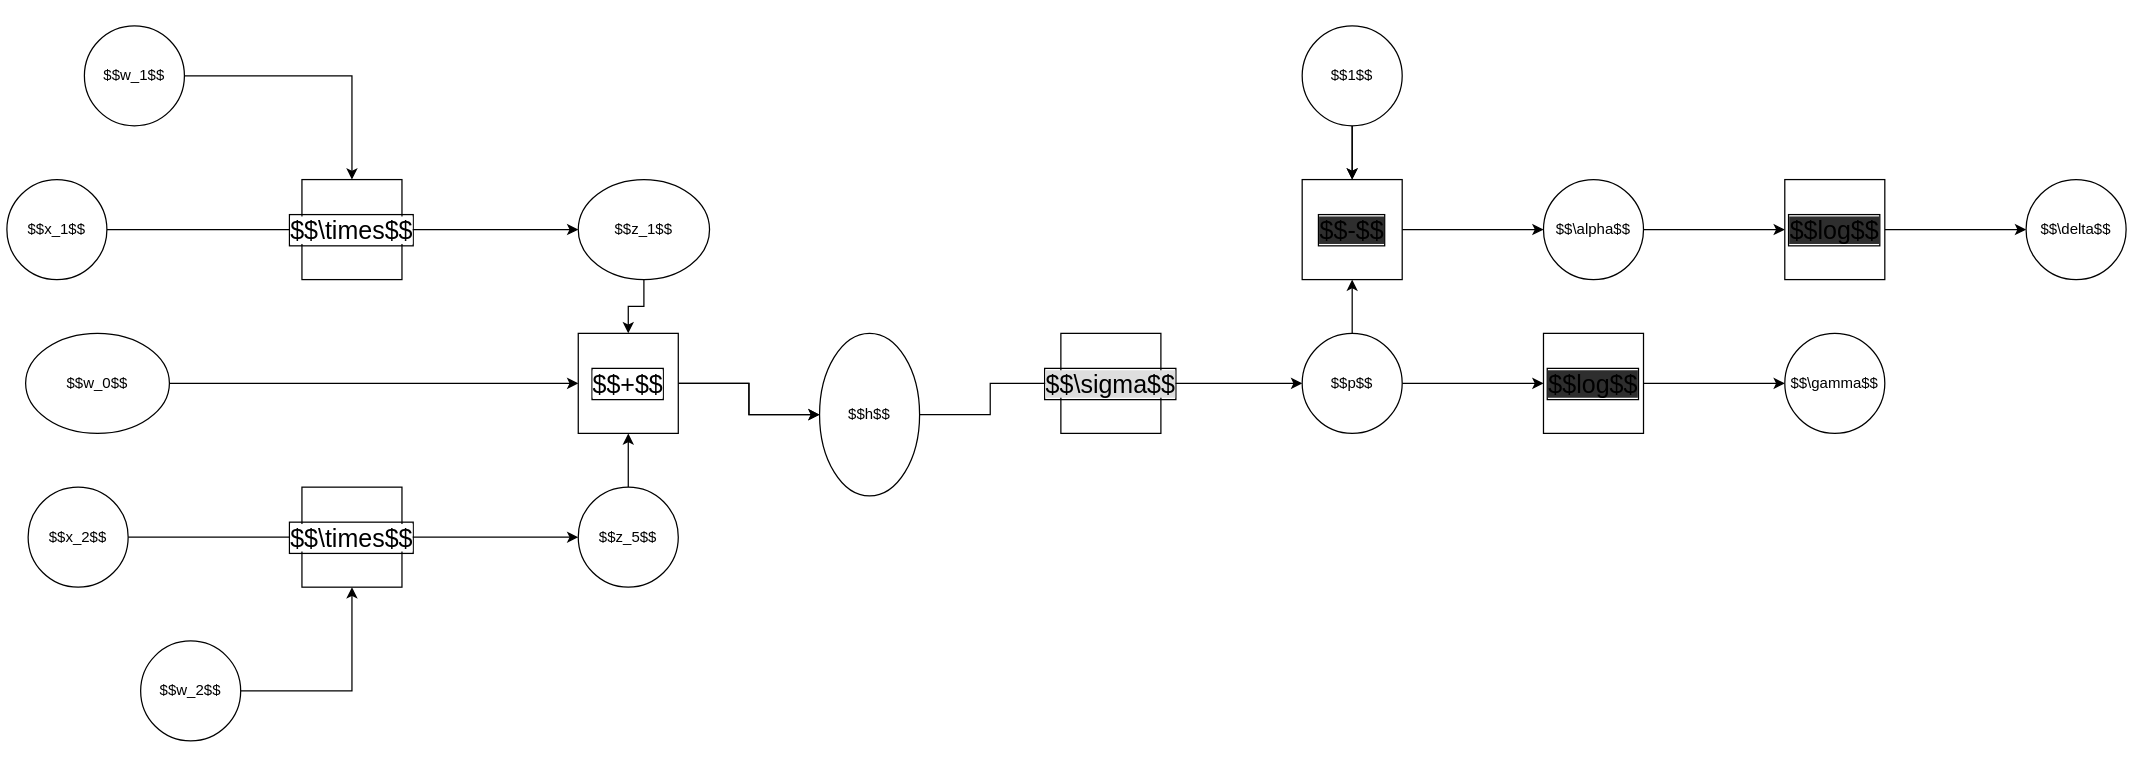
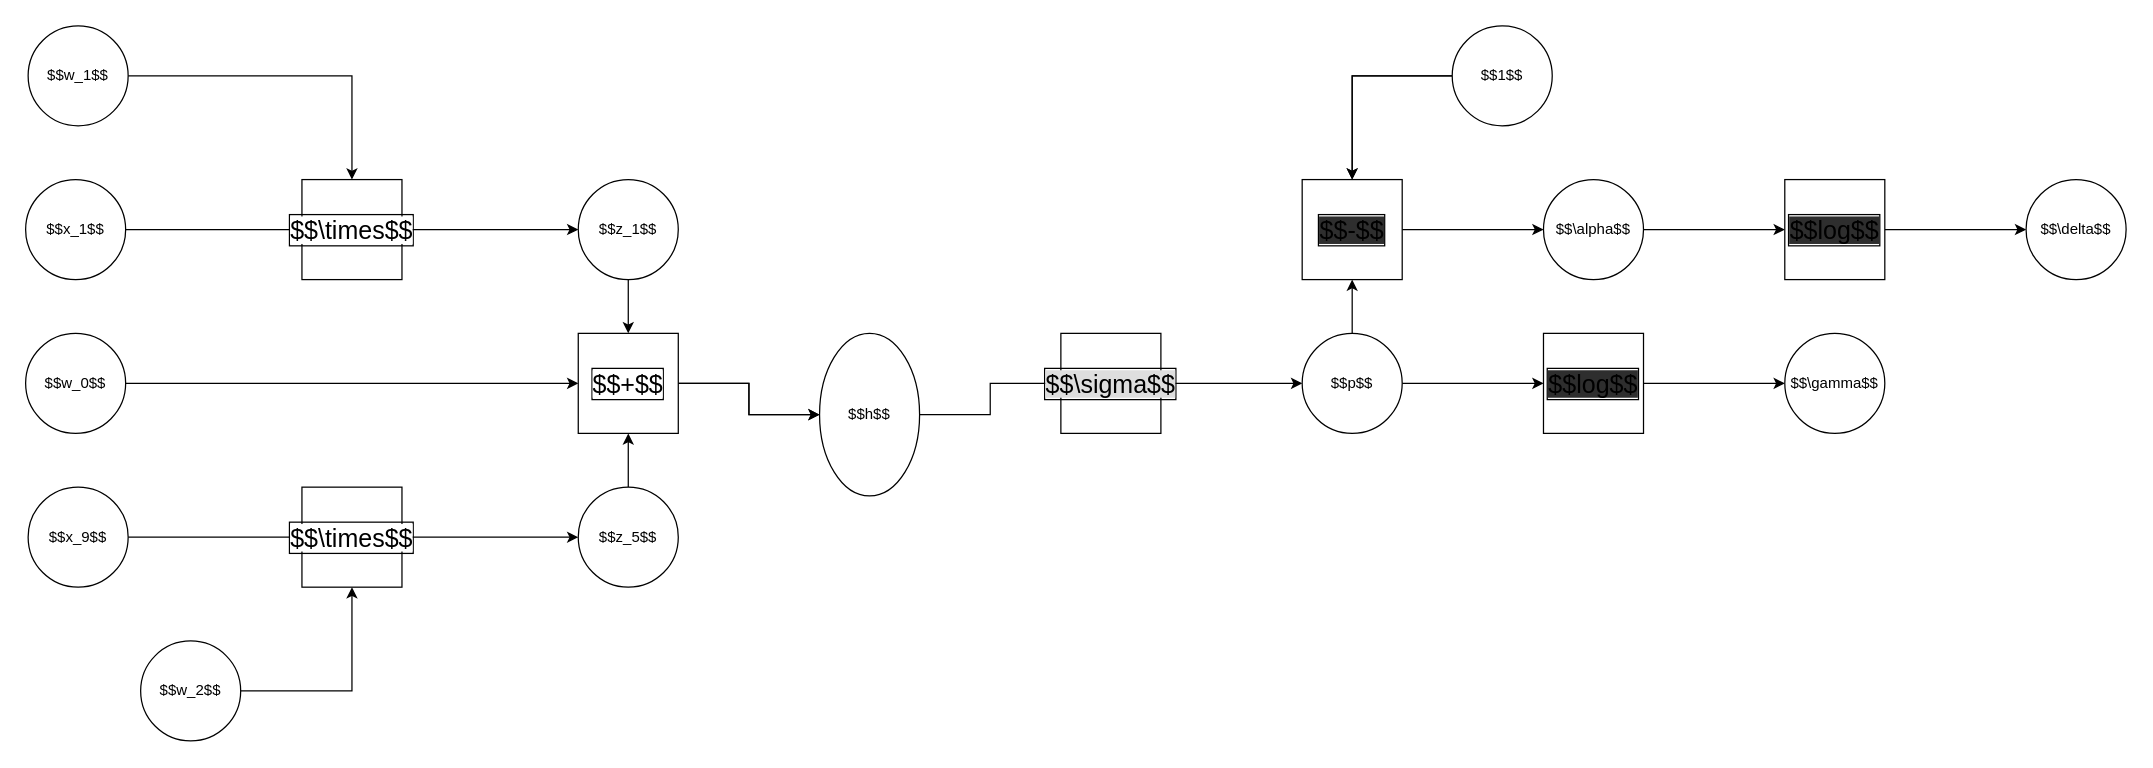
(134, 76) -> (78, 76)
(1352, 76) -> (1502, 76)
(57, 229) -> (76, 229)
(644, 229) -> (628, 229)
(98, 383) -> (76, 383)
(78, 537) -> (78, 537)
